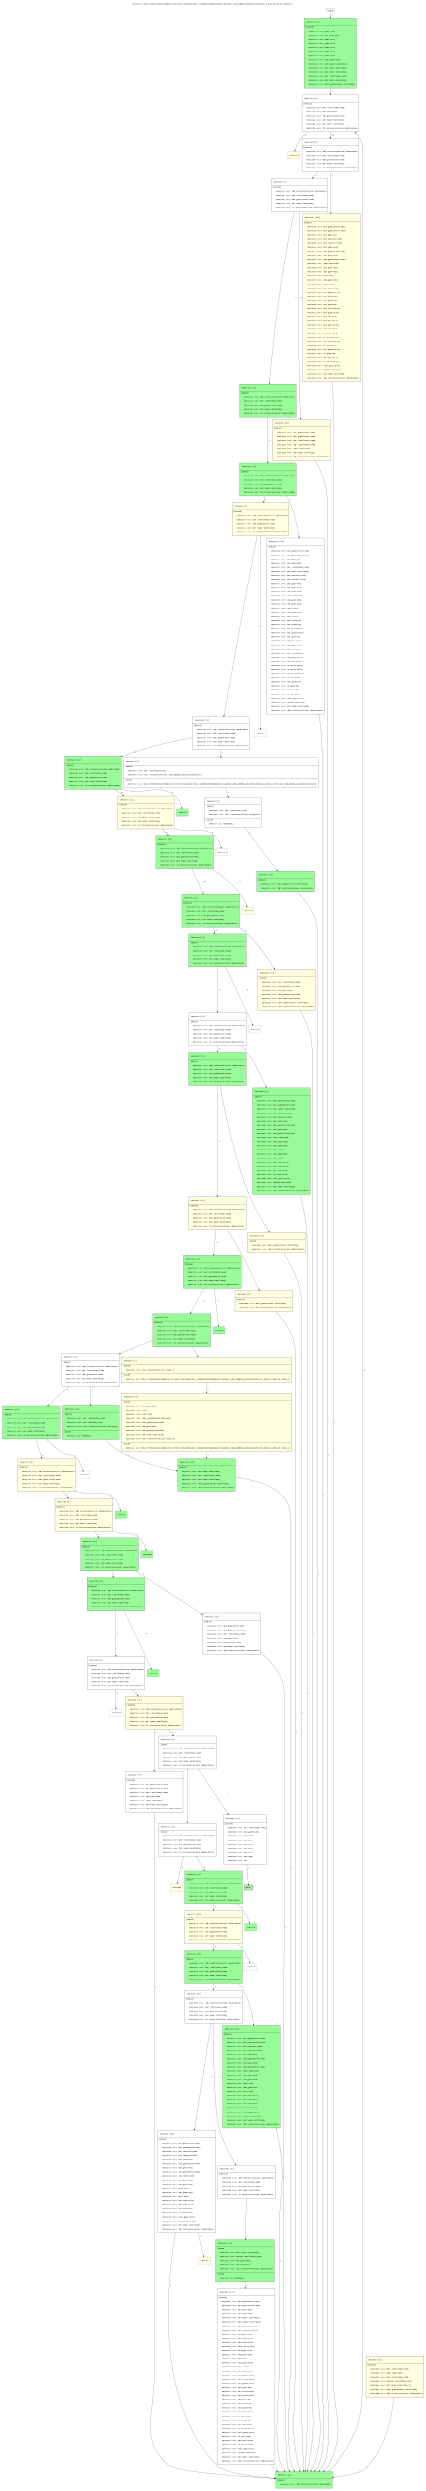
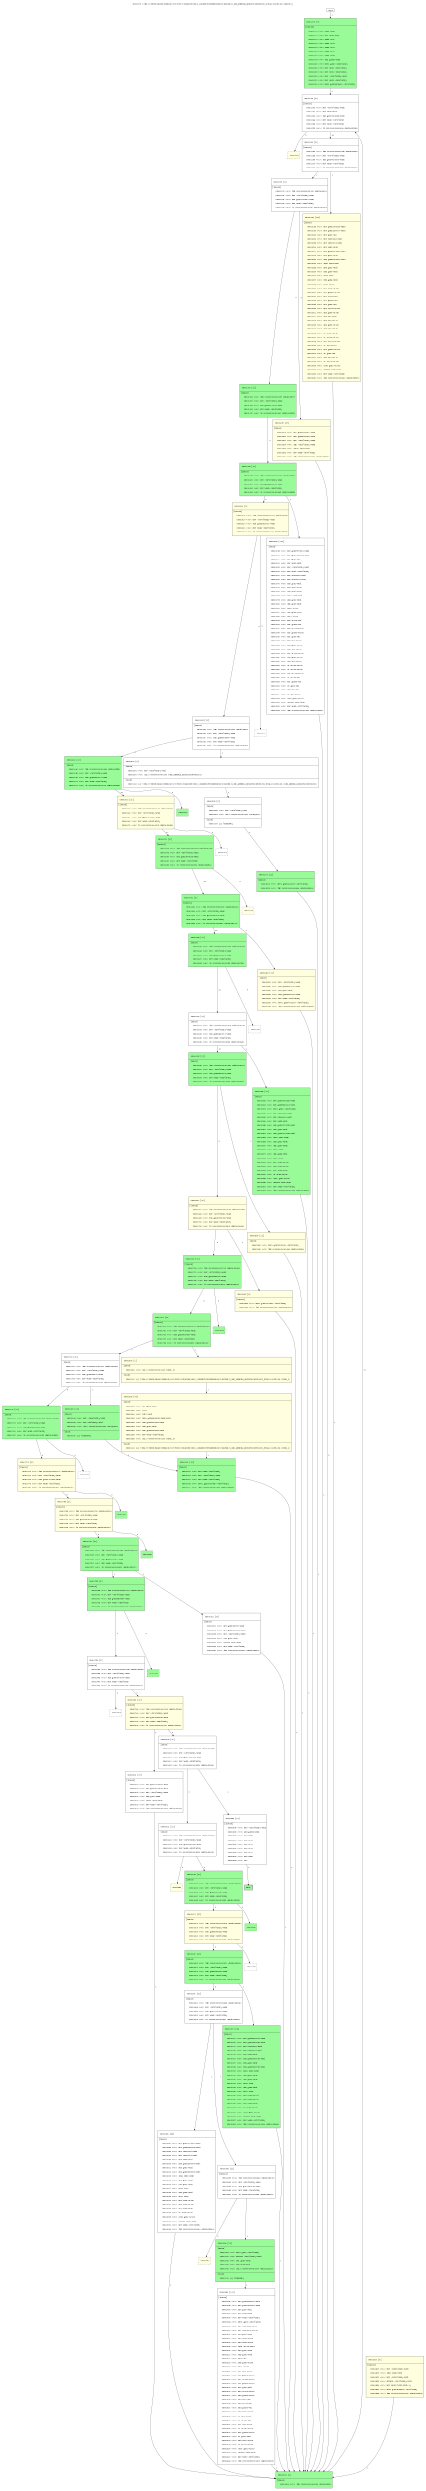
(201, 2244) -> (221, 2227)
